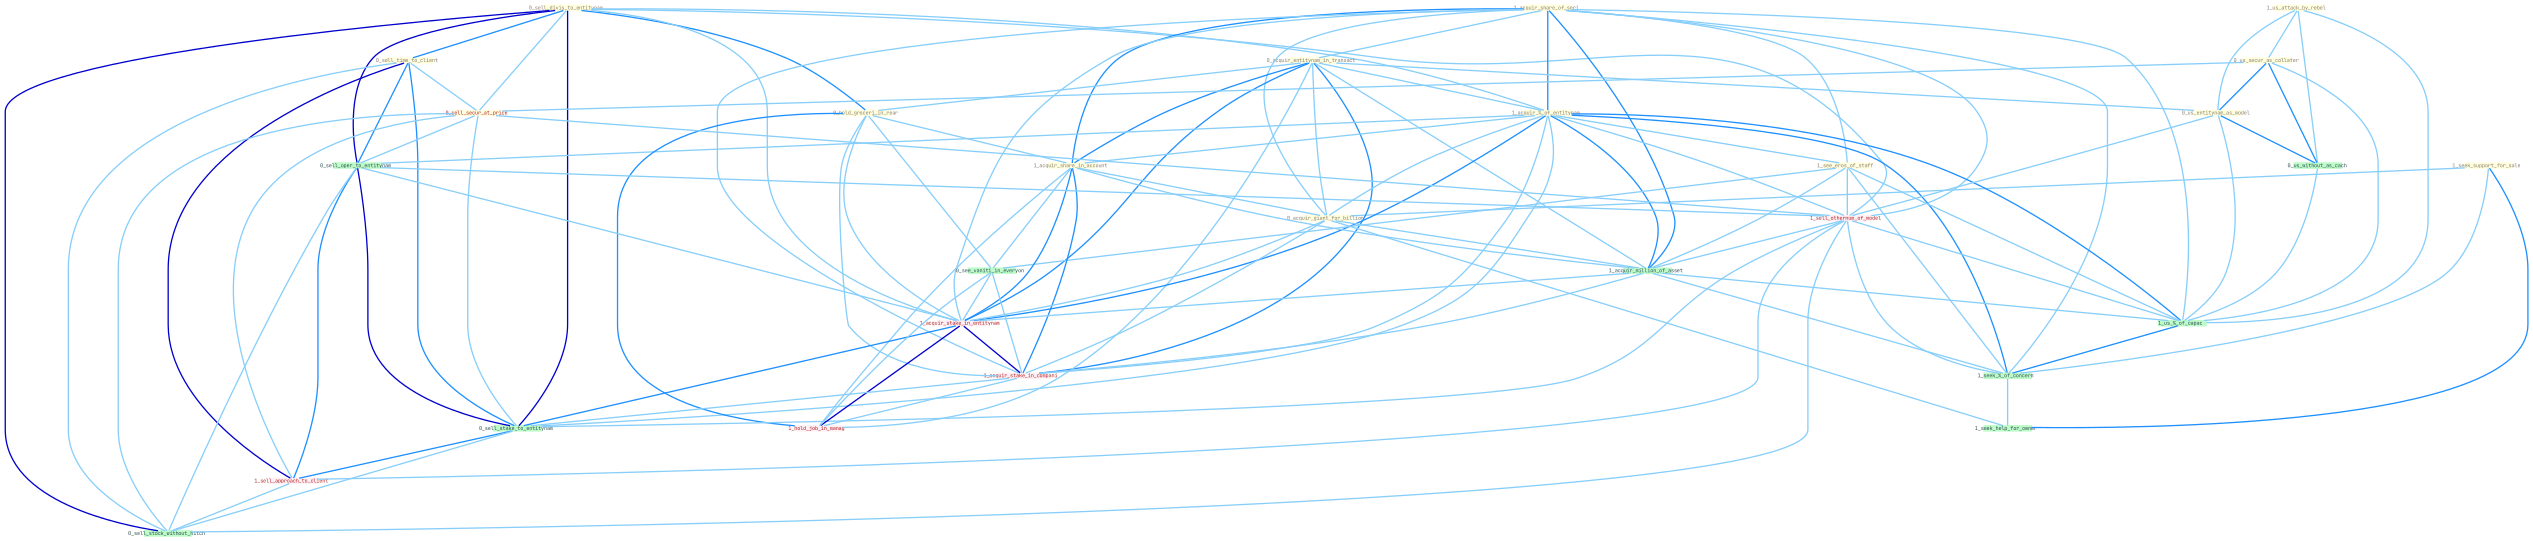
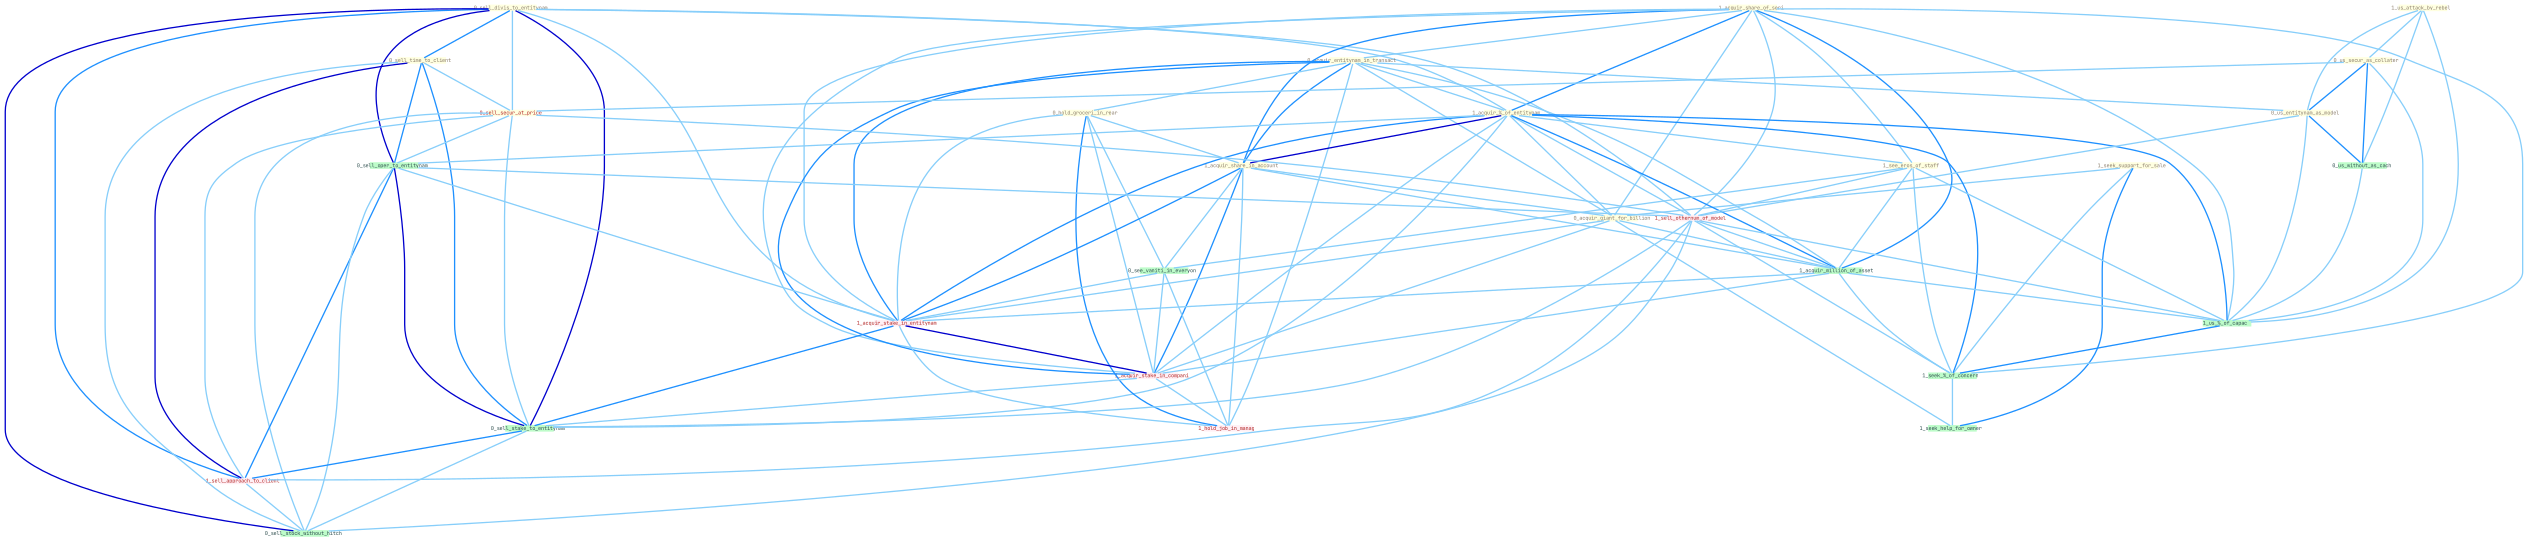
(732, 39) -> (55, 114)
(1299, 140) -> (1376, 139)
(890, 376) -> (1015, 401)
